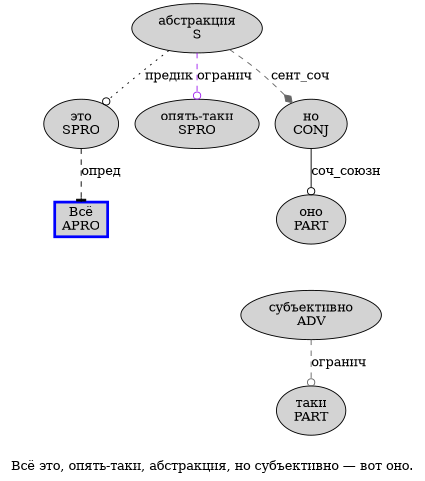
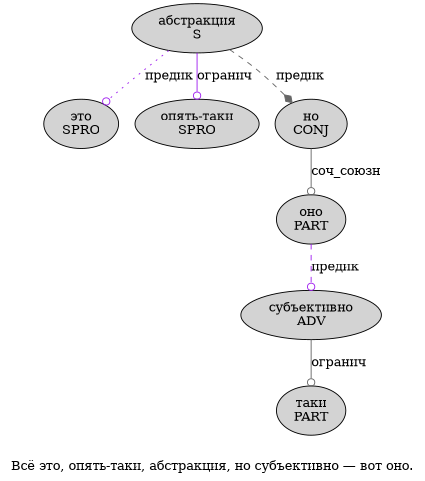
(197, 72) -> (197, 72)
(139, 74) -> (139, 74)
(300, 76) -> (300, 76)
(311, 168) -> (311, 168)
(81, 219) -> none
none -> (311, 263)
(311, 359) -> (311, 359)
